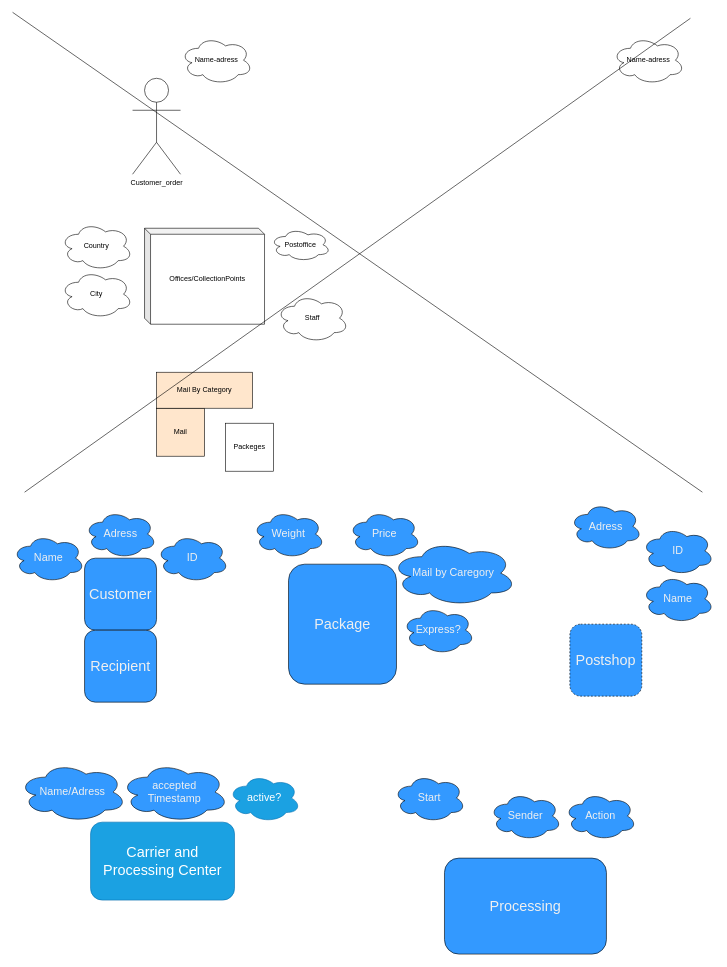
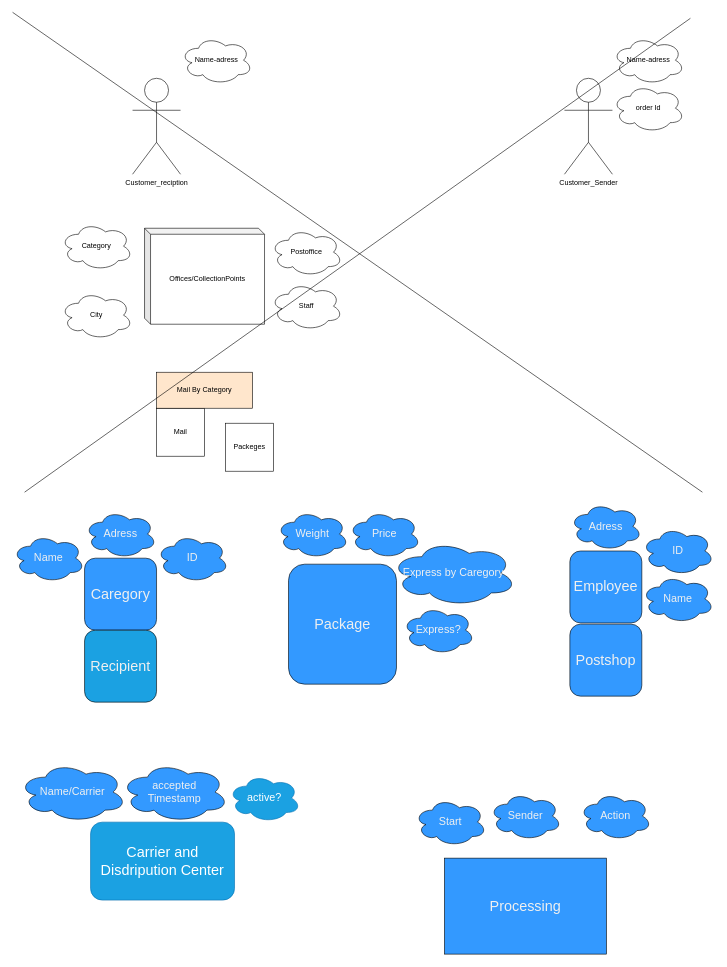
none -> (648, 108)
none -> (588, 126)
(157, 183) -> (157, 183)
(300, 245) -> (306, 252)
(96, 246) -> (96, 246)
(96, 294) -> (96, 315)
(312, 318) -> (306, 306)
(180, 432) -> (180, 432)
(288, 534) -> (312, 534)
(453, 573) -> (453, 573)
none -> (606, 587)
(120, 594) -> (120, 594)
(606, 660) -> (606, 660)
(120, 666) -> (120, 666)
(72, 792) -> (72, 792)
(429, 798) -> (450, 822)
(600, 816) -> (615, 816)
(162, 861) -> (162, 861)
(525, 906) -> (525, 906)
